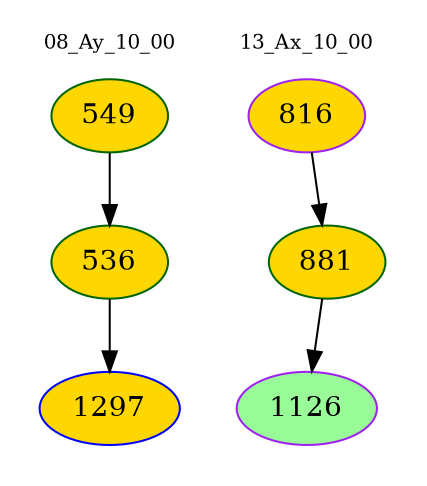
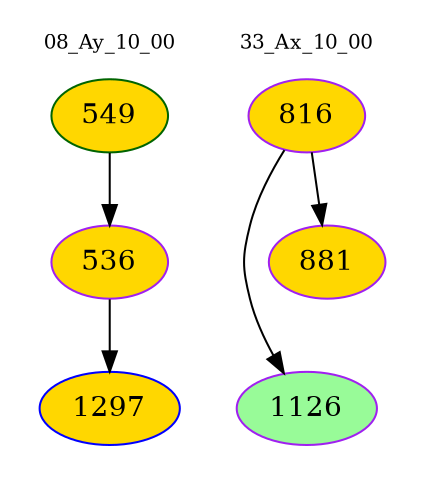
(307, 44) -> (307, 44)
(110, 262) -> (110, 262)
(327, 262) -> (327, 262)
(318, 325) -> (245, 251)
